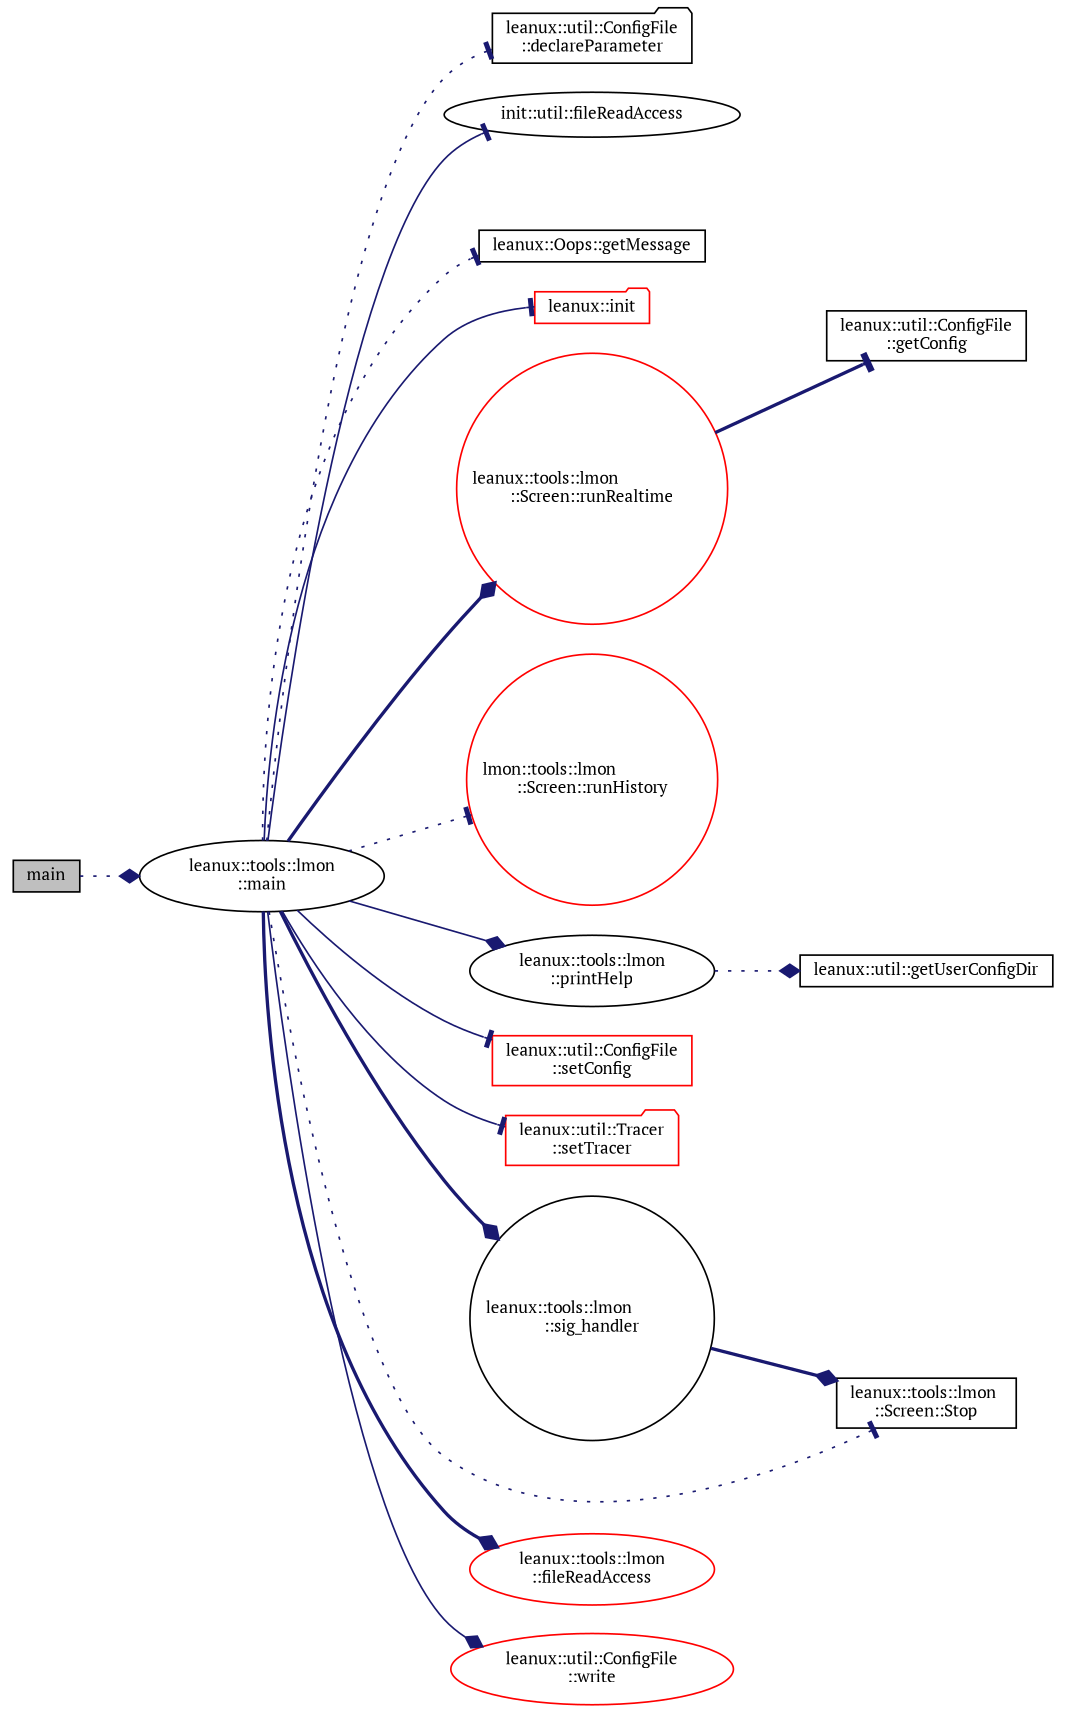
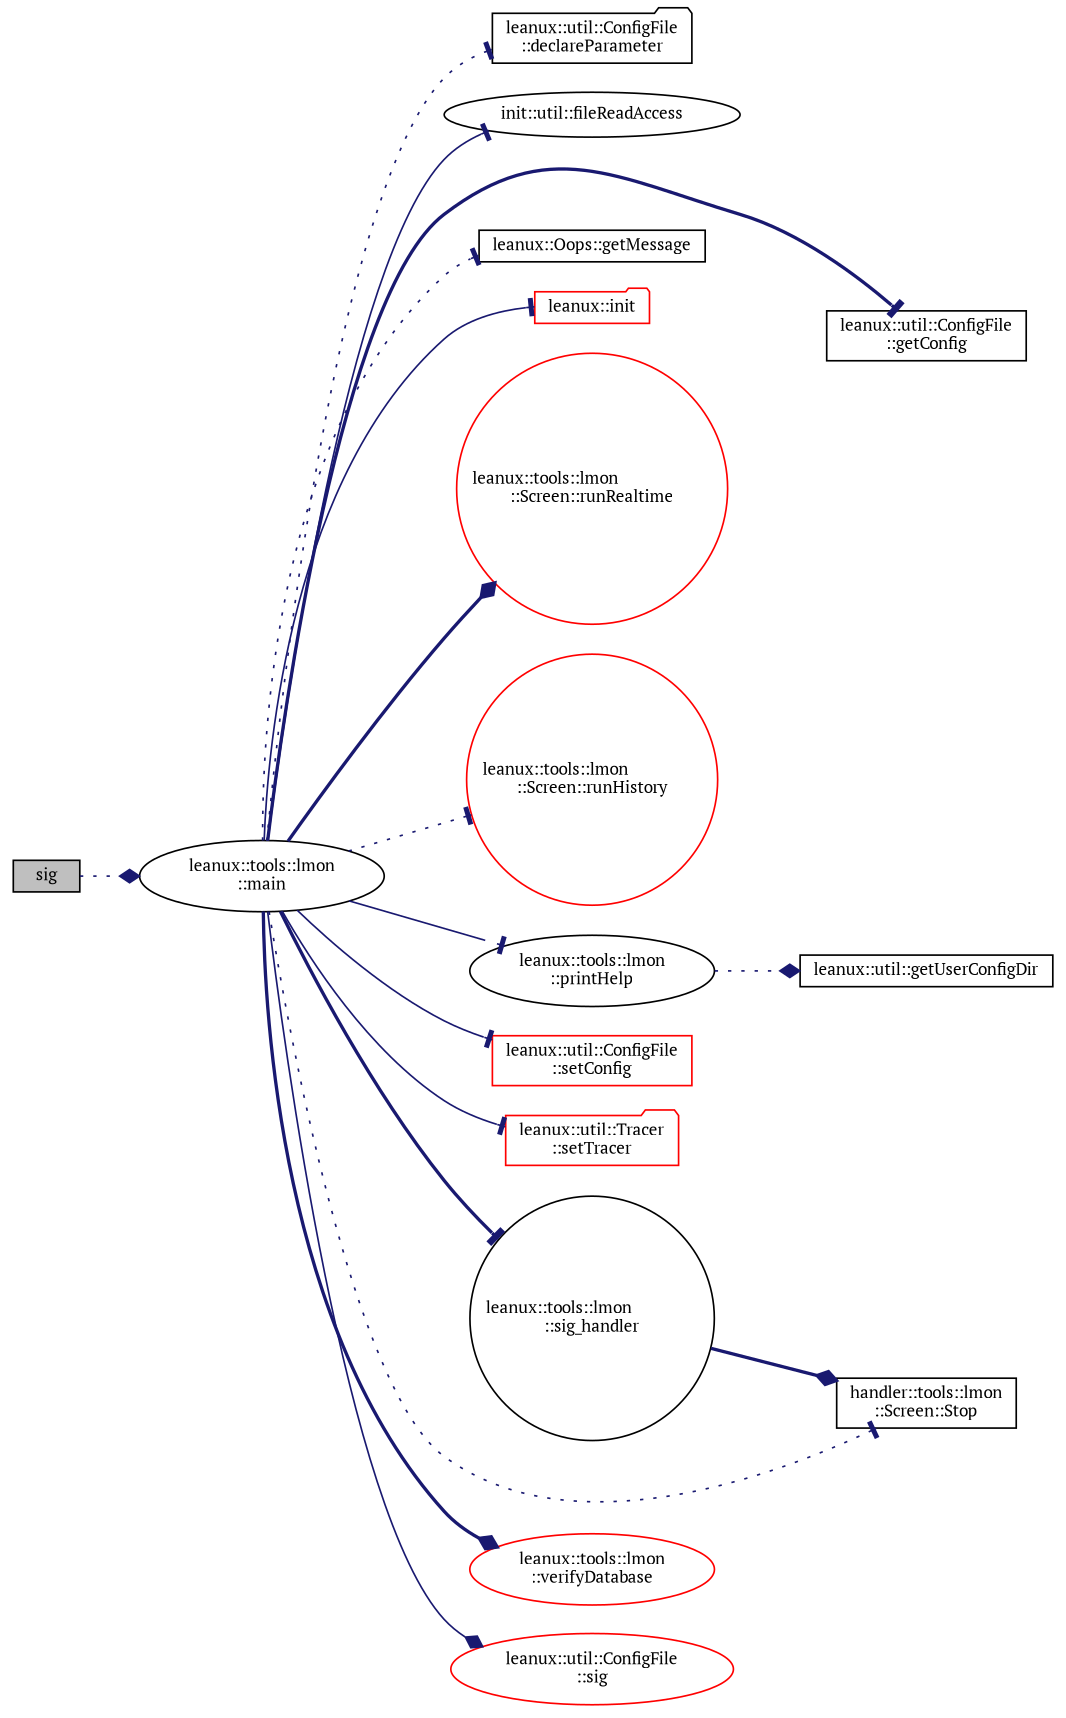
(789, 399) -> (396, 283)
(592, 780) -> (592, 780)
(47, 876) -> (47, 876)
(417, 921) -> (417, 921)
(374, 1080) -> (374, 1080)
(926, 1403) -> (926, 1403)
(592, 1569) -> (592, 1569)
(592, 1669) -> (592, 1669)
